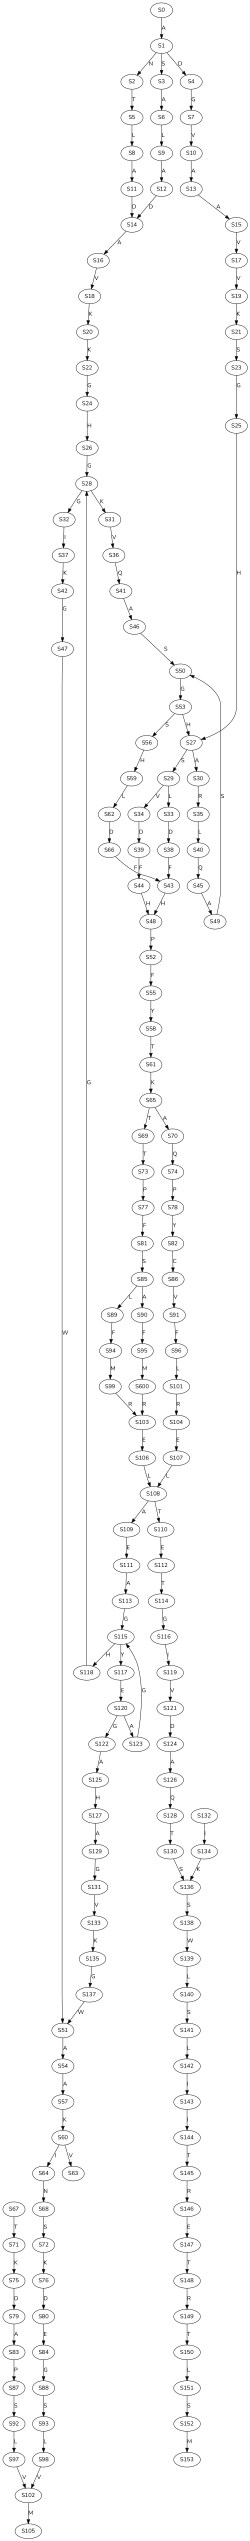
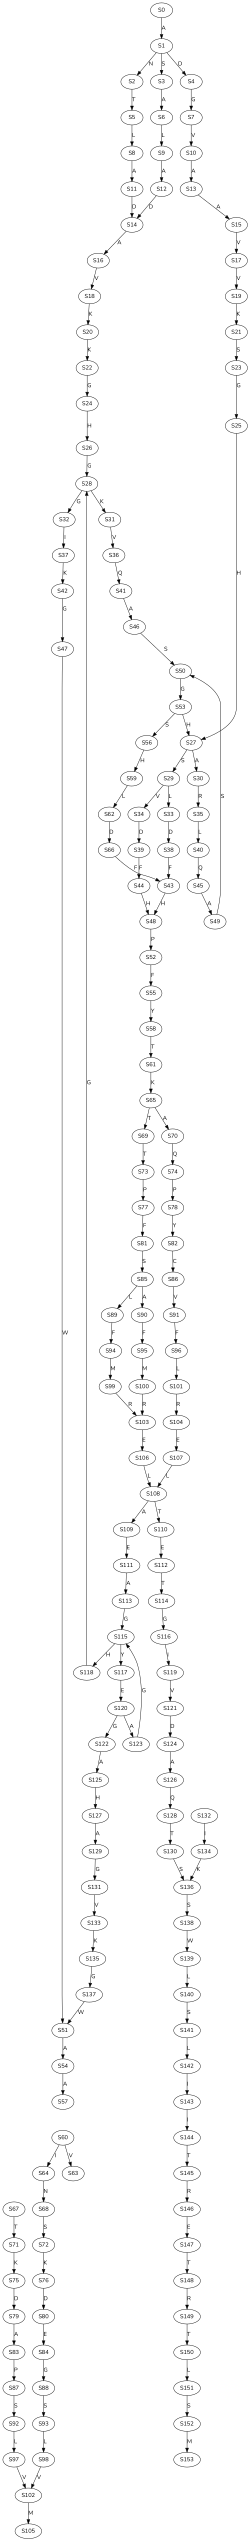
(142, 1387) -> (142, 1387)
(63, 2118) -> none
